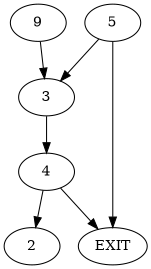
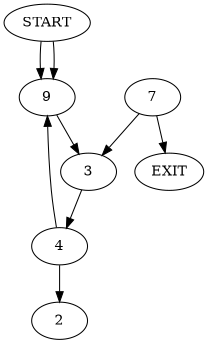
none -> (47, 23)
(113, 23) -> (153, 97)
(76, 205) -> (50, 177)
